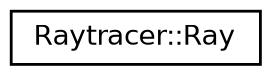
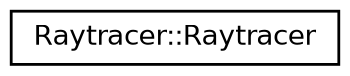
(136, 38) -> (175, 38)
